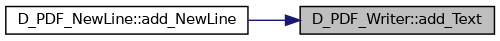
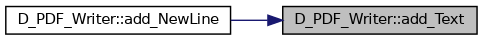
(127, 20) -> (118, 20)
